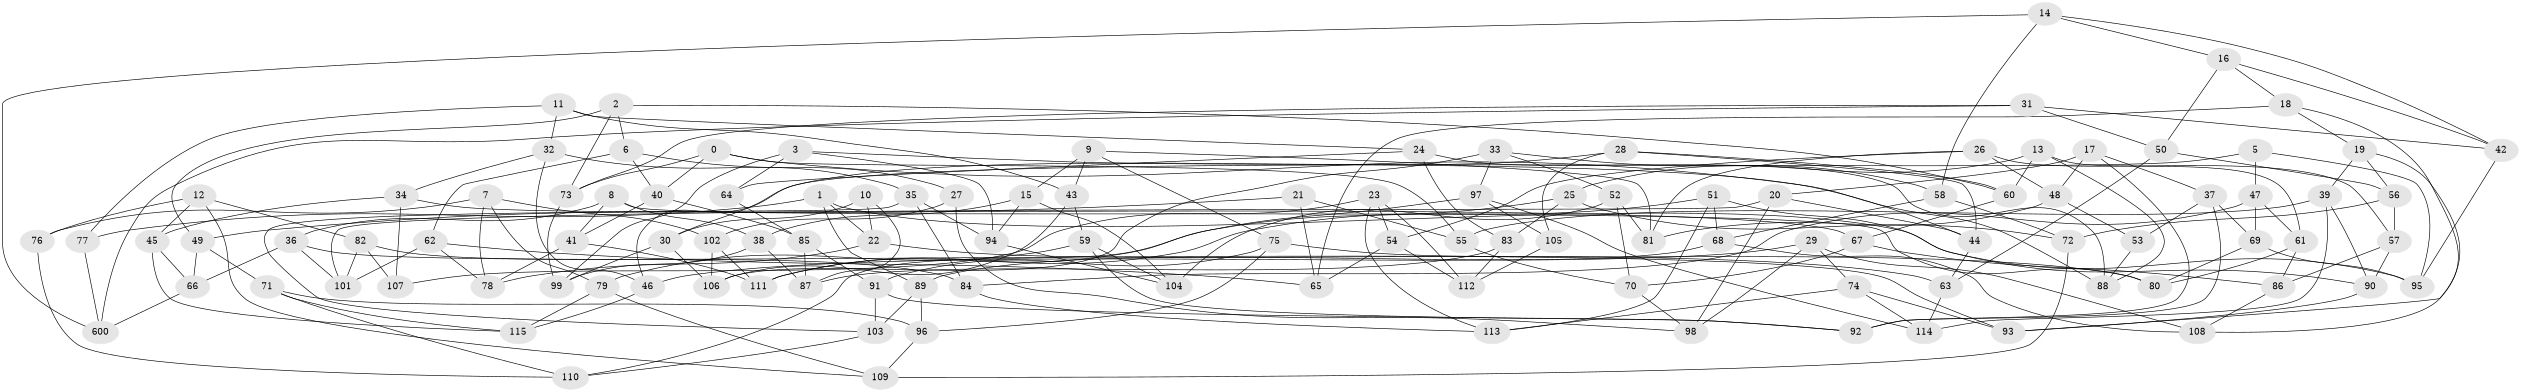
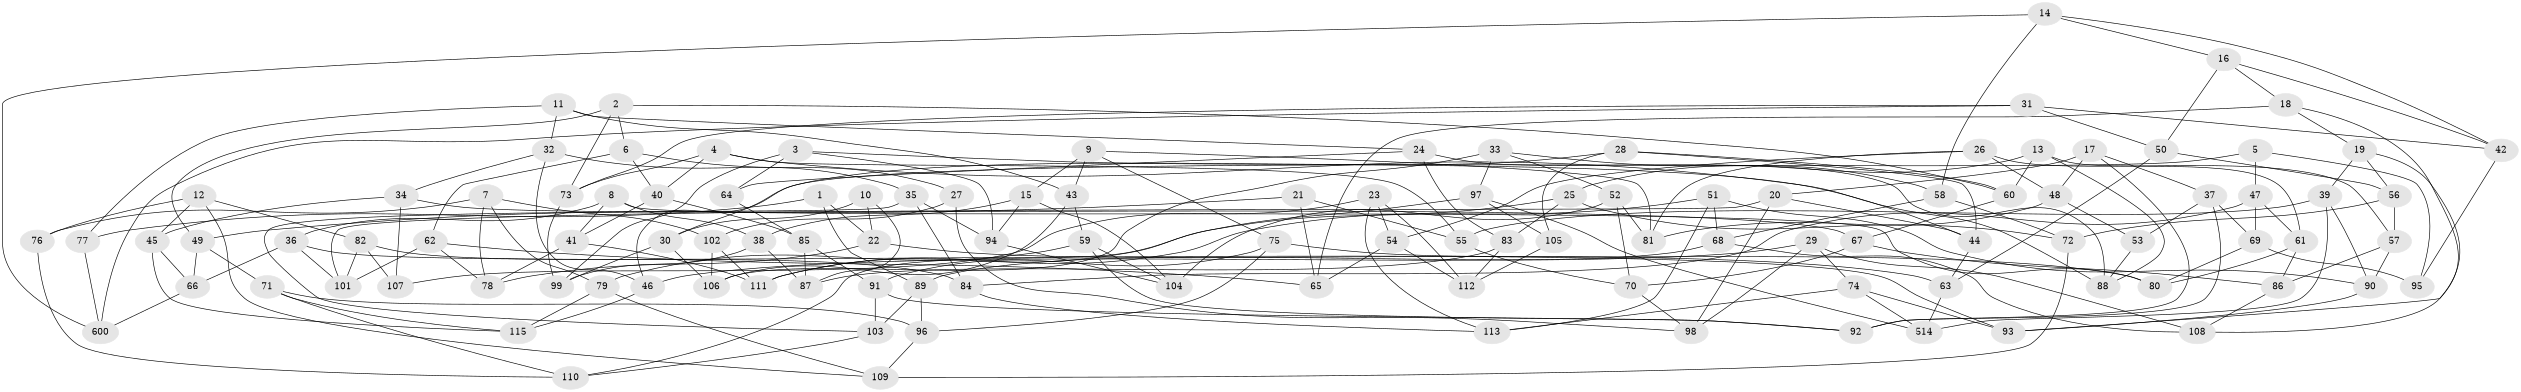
(714, 150) -> (714, 150)
(1741, 215) -> none
(1924, 332) -> (1924, 332)
